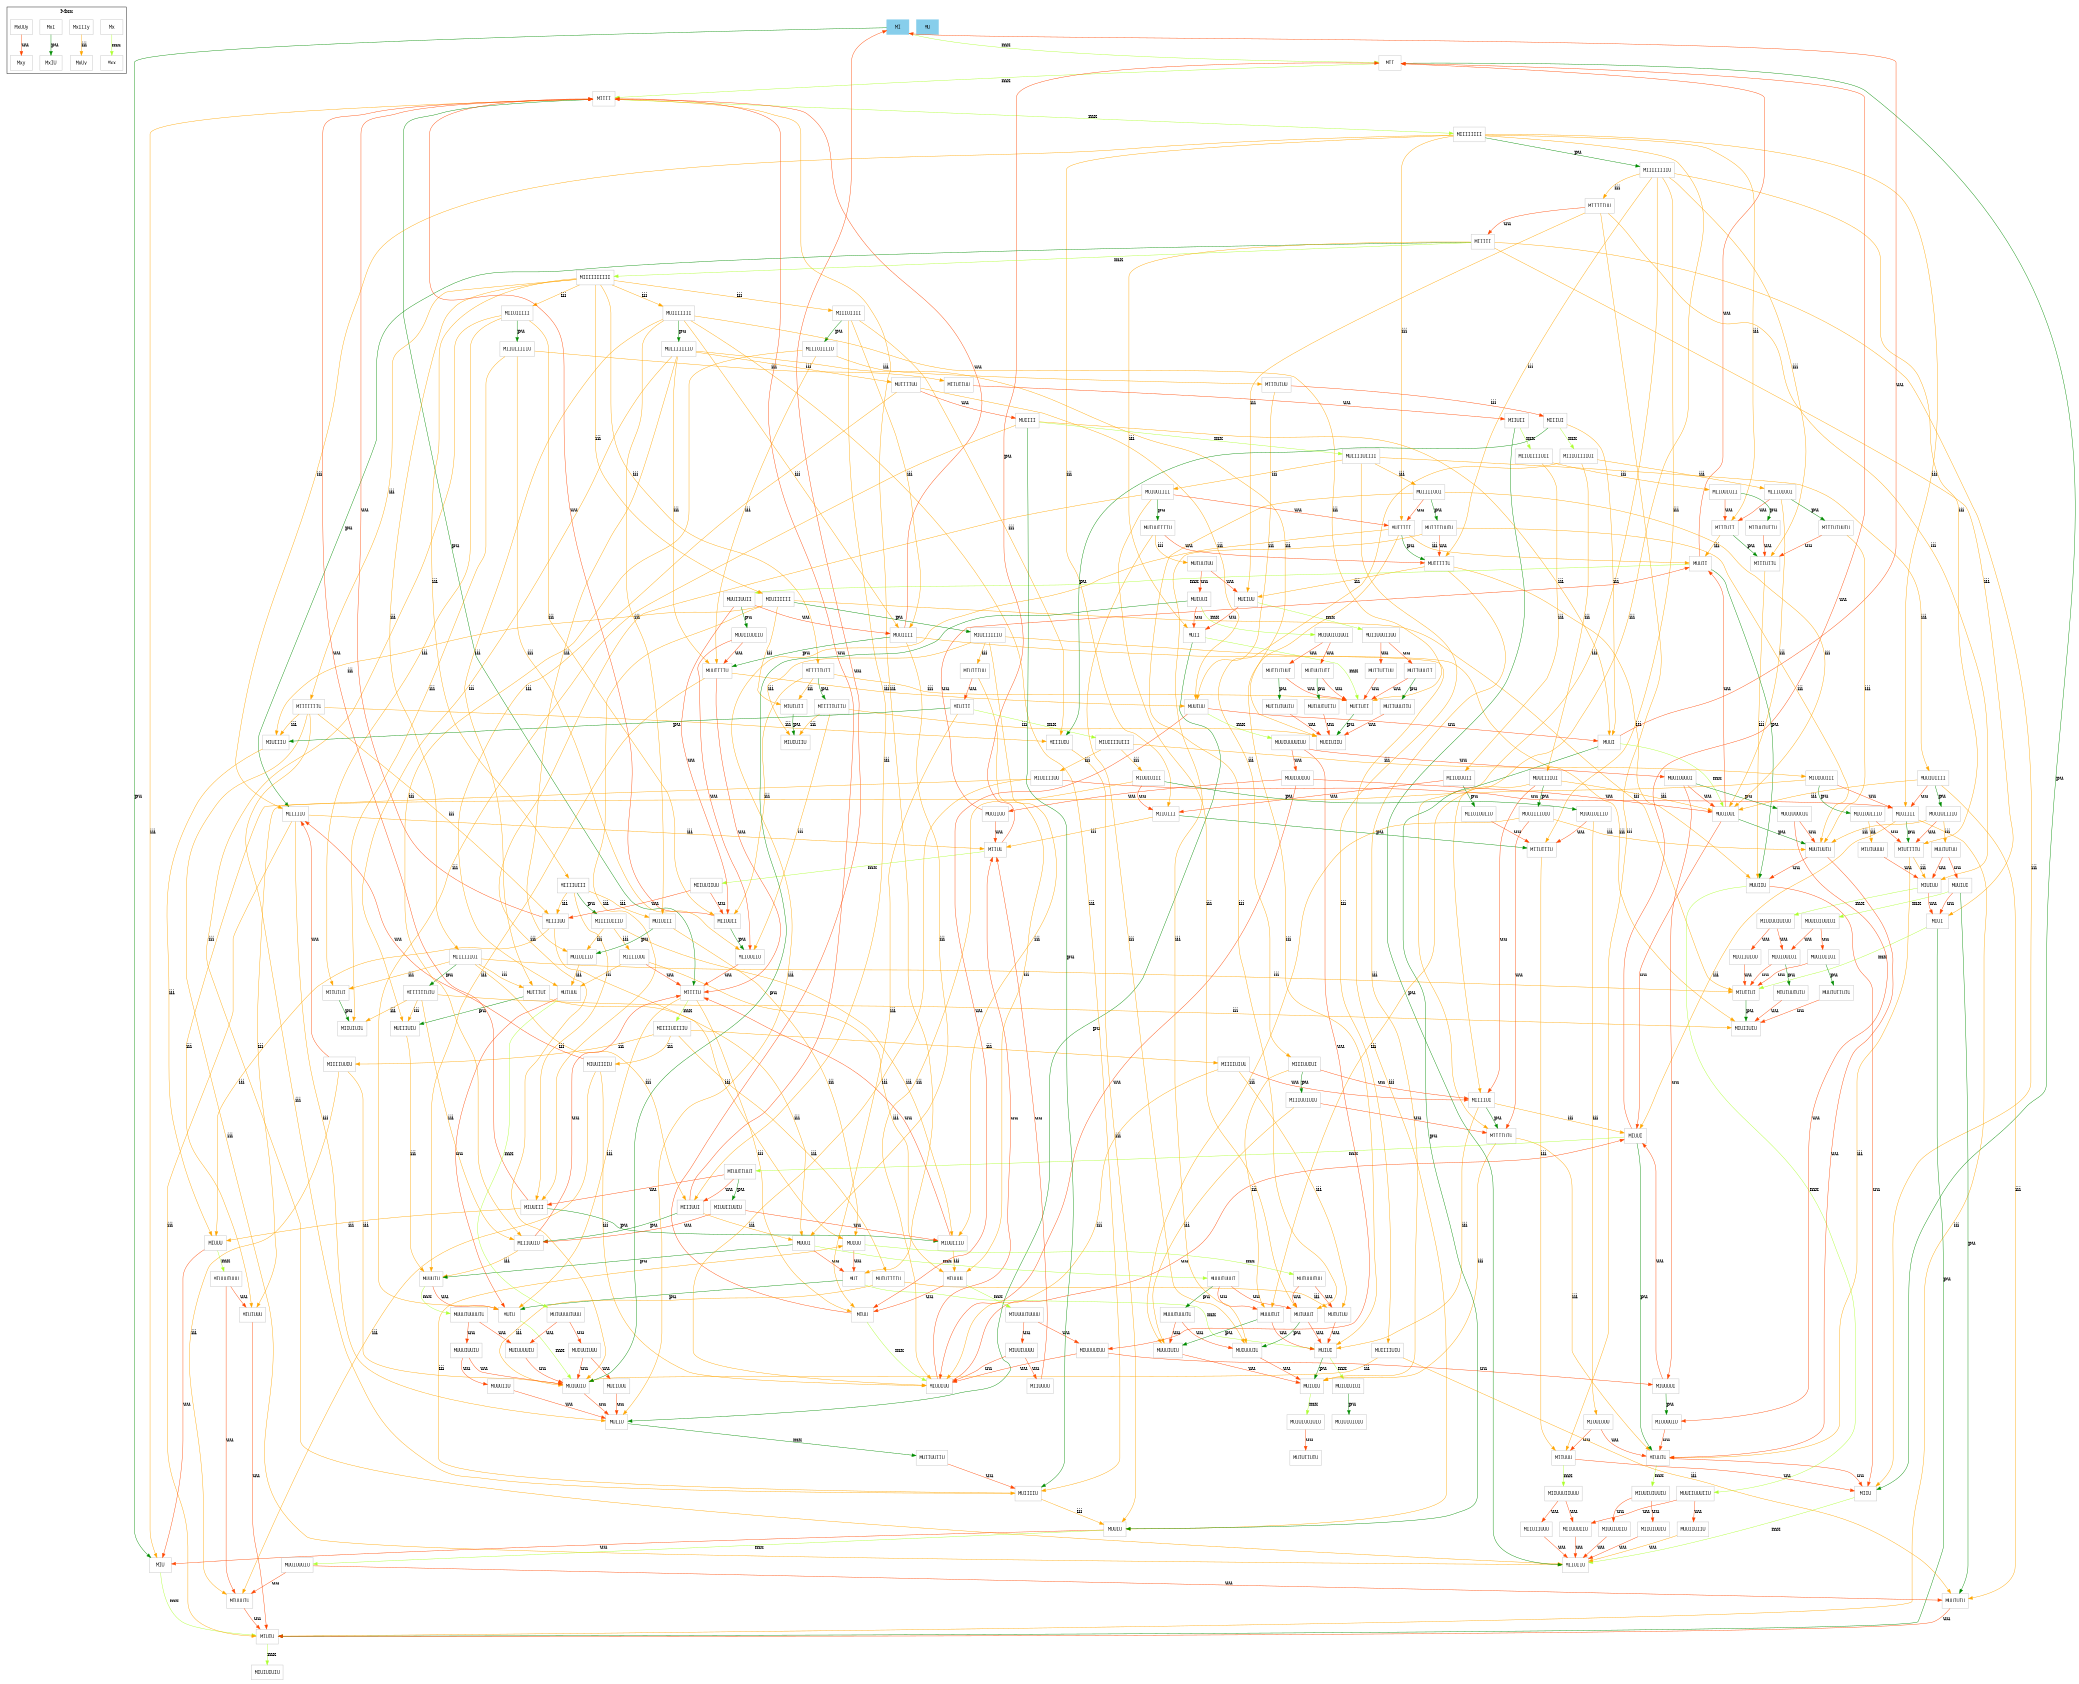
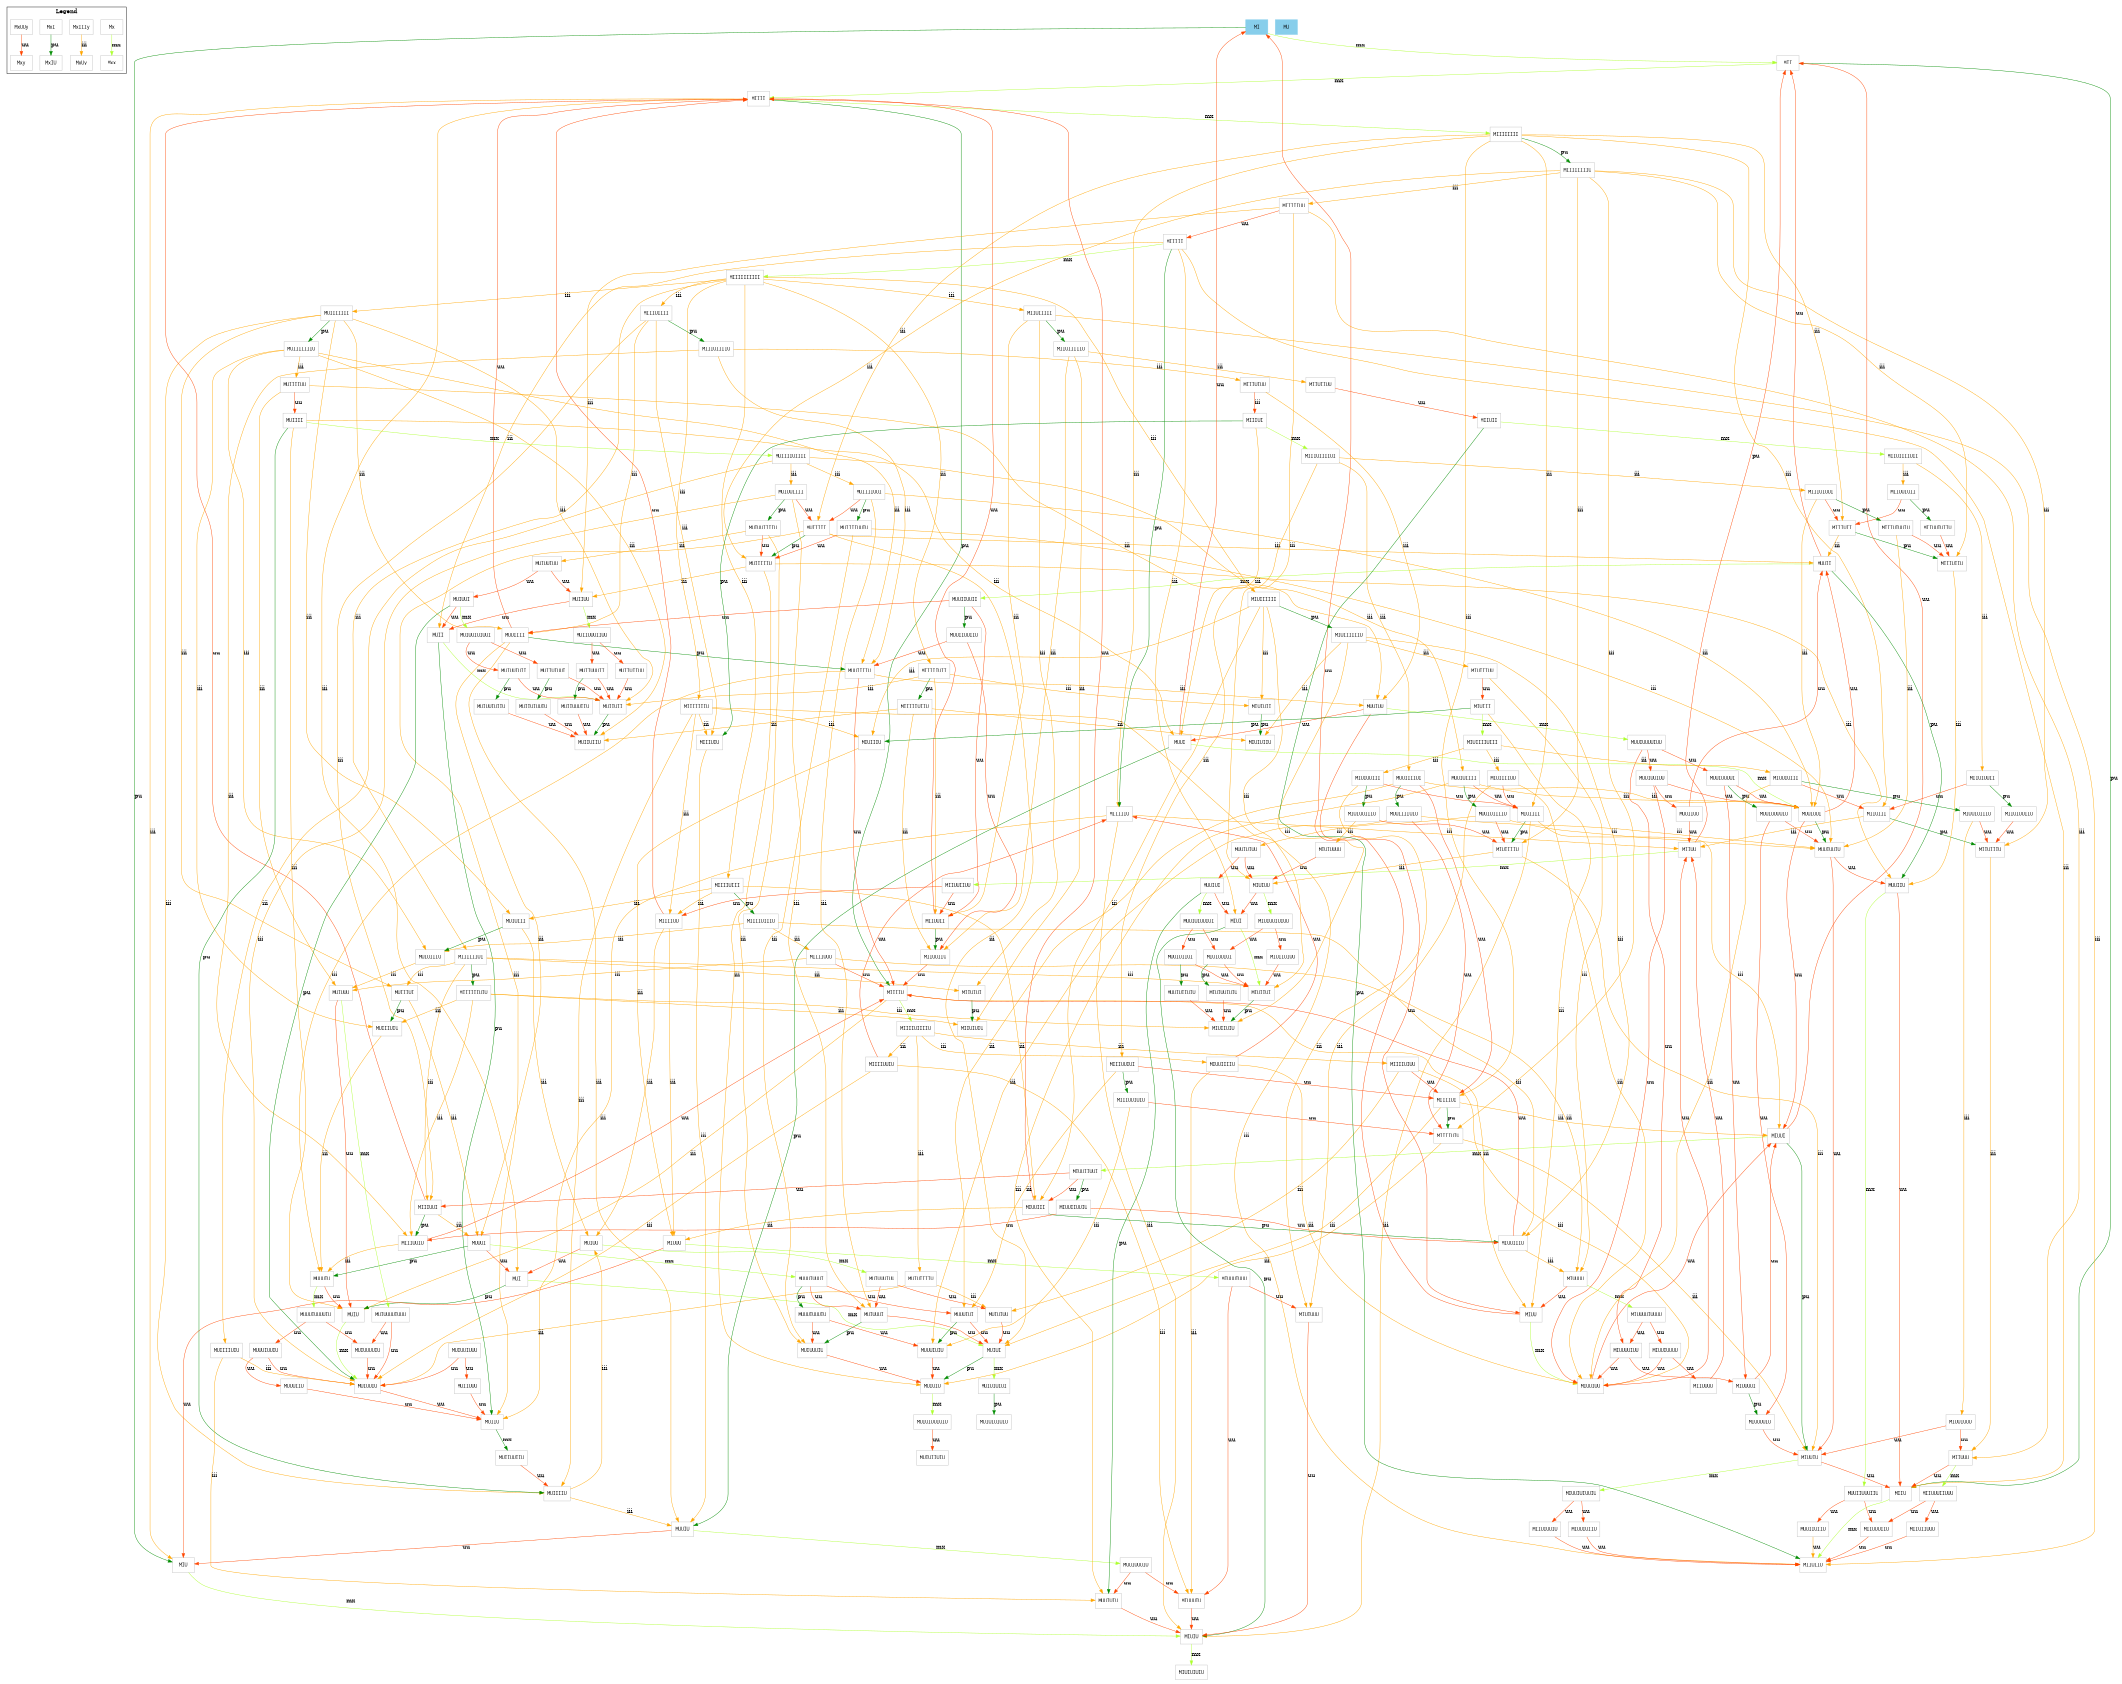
(67, 12) -> (67, 12)
(575, 1331) -> (389, 1351)
